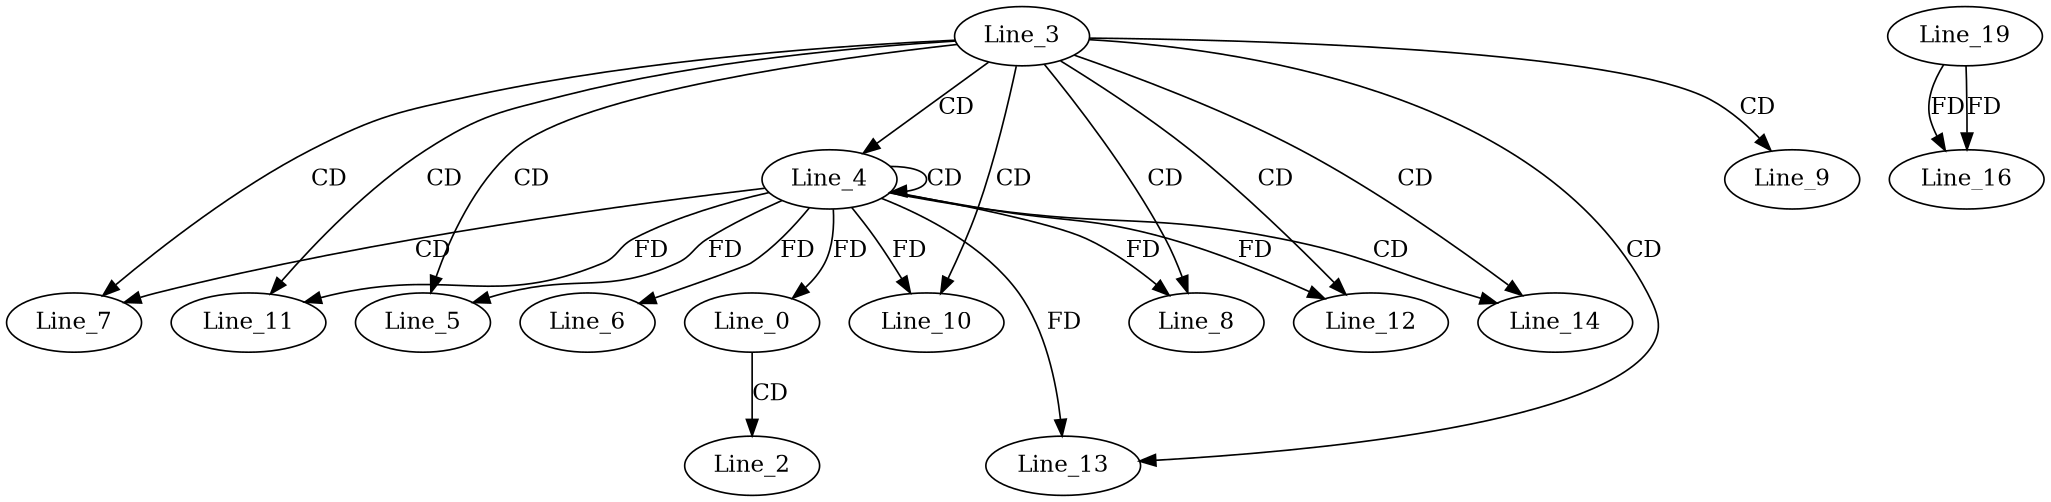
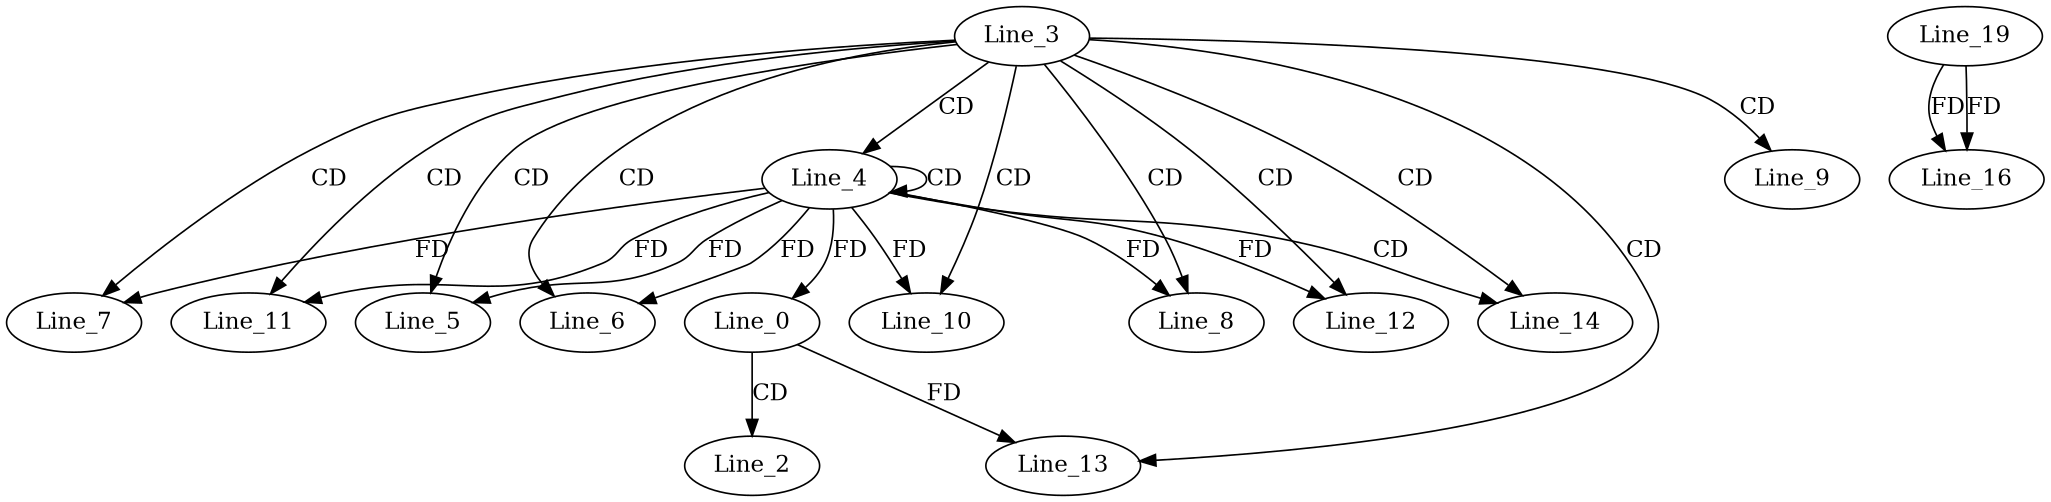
none -> (699, 105)
(433, 251) -> (433, 251)
(1008, 280) -> (898, 390)
